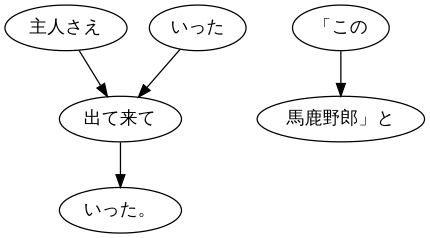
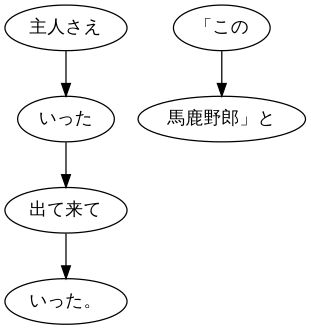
(90, 68) -> (66, 67)
